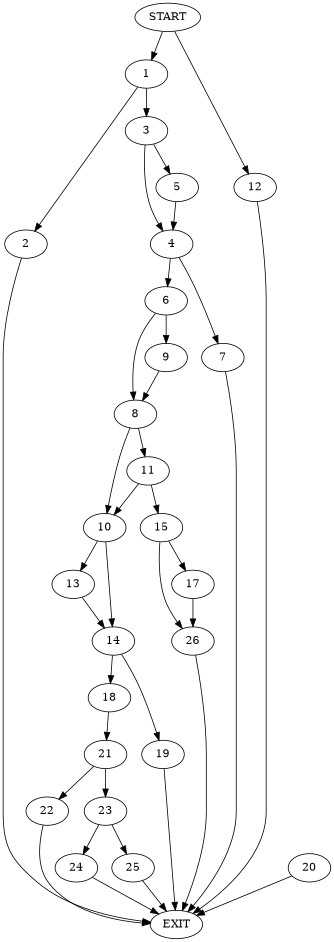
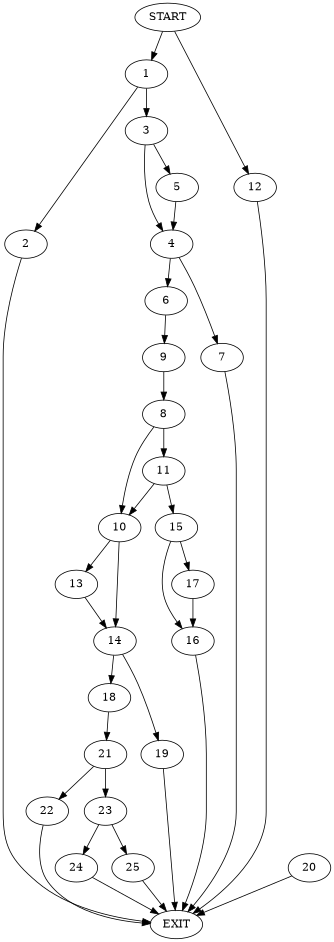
(136, 350) -> none
(193, 641) -> (193, 641)
